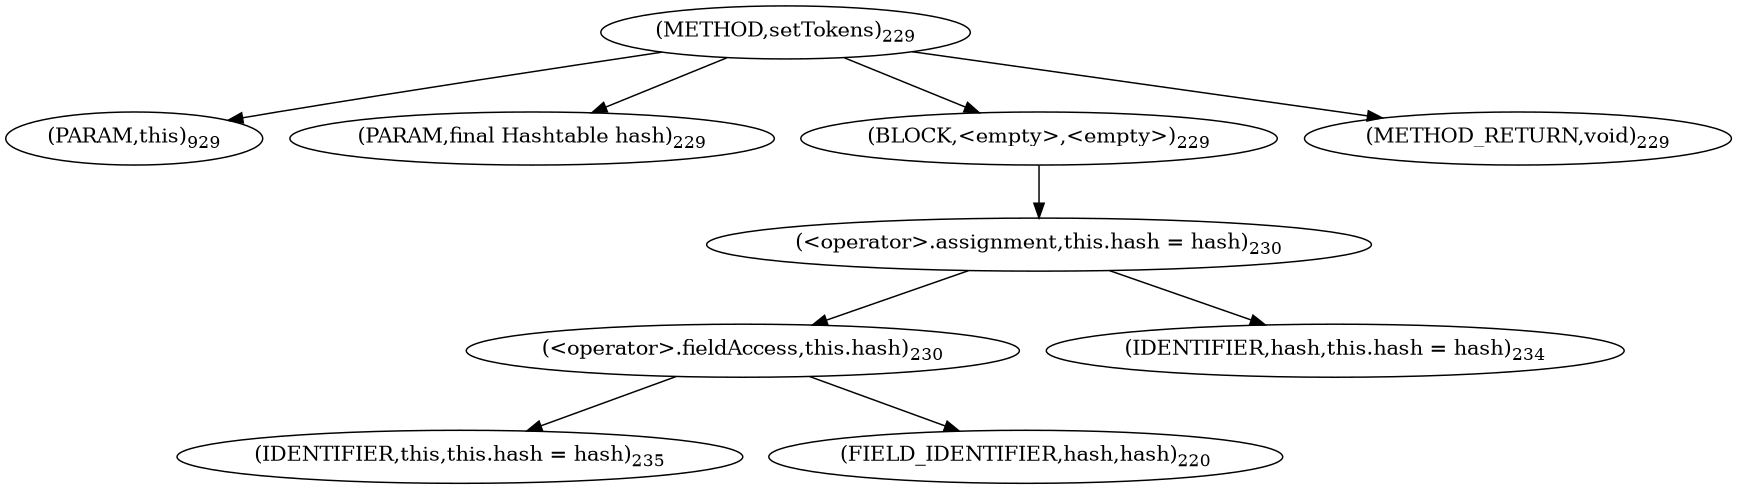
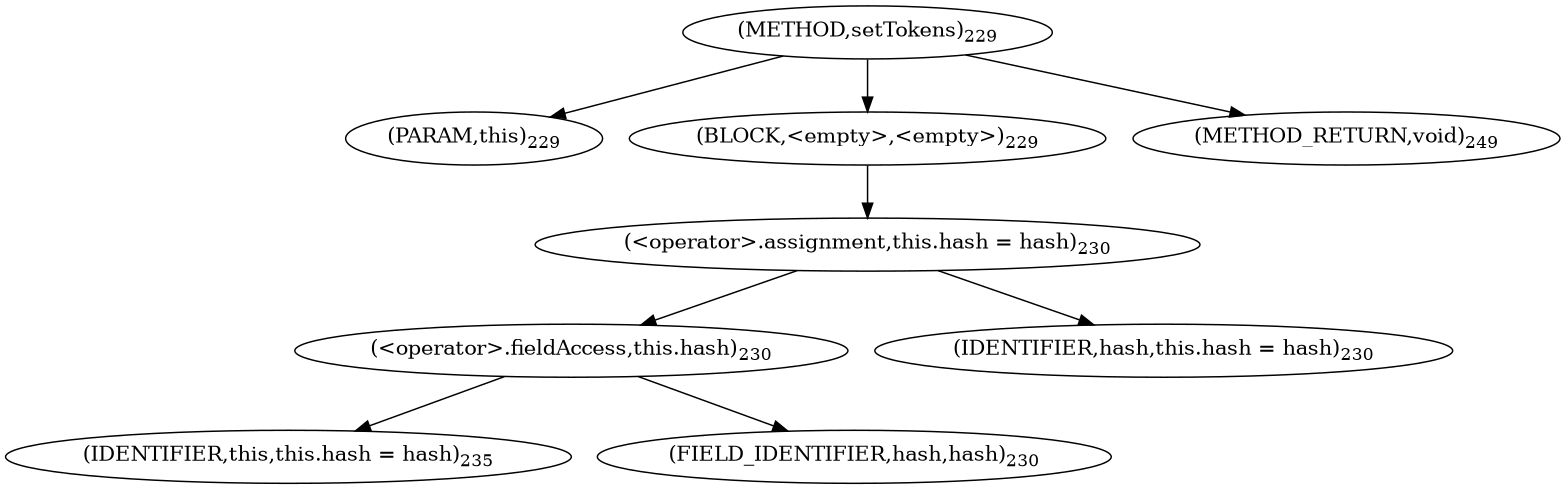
(204, 136) -> (544, 136)
(1654, 136) -> (1482, 136)
(532, 139) -> none
(1529, 349) -> (1358, 349)
(1194, 455) -> (1023, 455)
